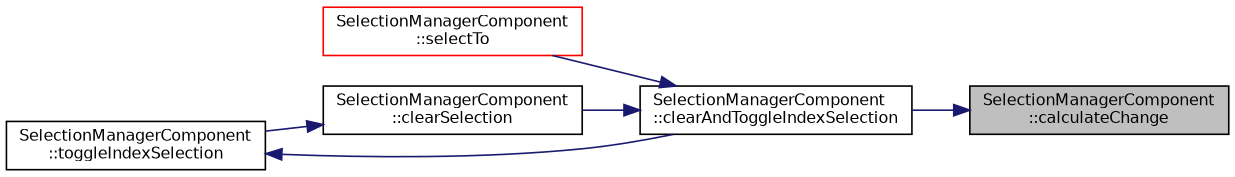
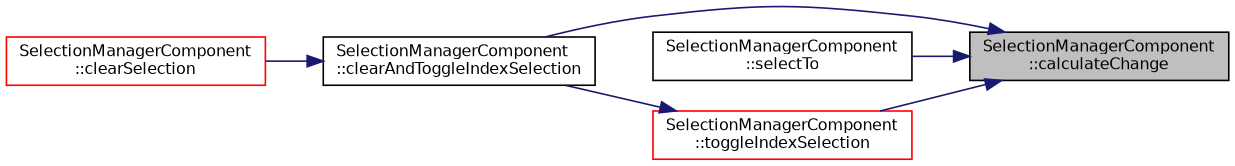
(453, 31) -> (782, 56)
(606, 69) -> (933, 56)
(453, 110) -> (136, 61)
(286, 129) -> (933, 98)
(136, 146) -> (782, 135)
